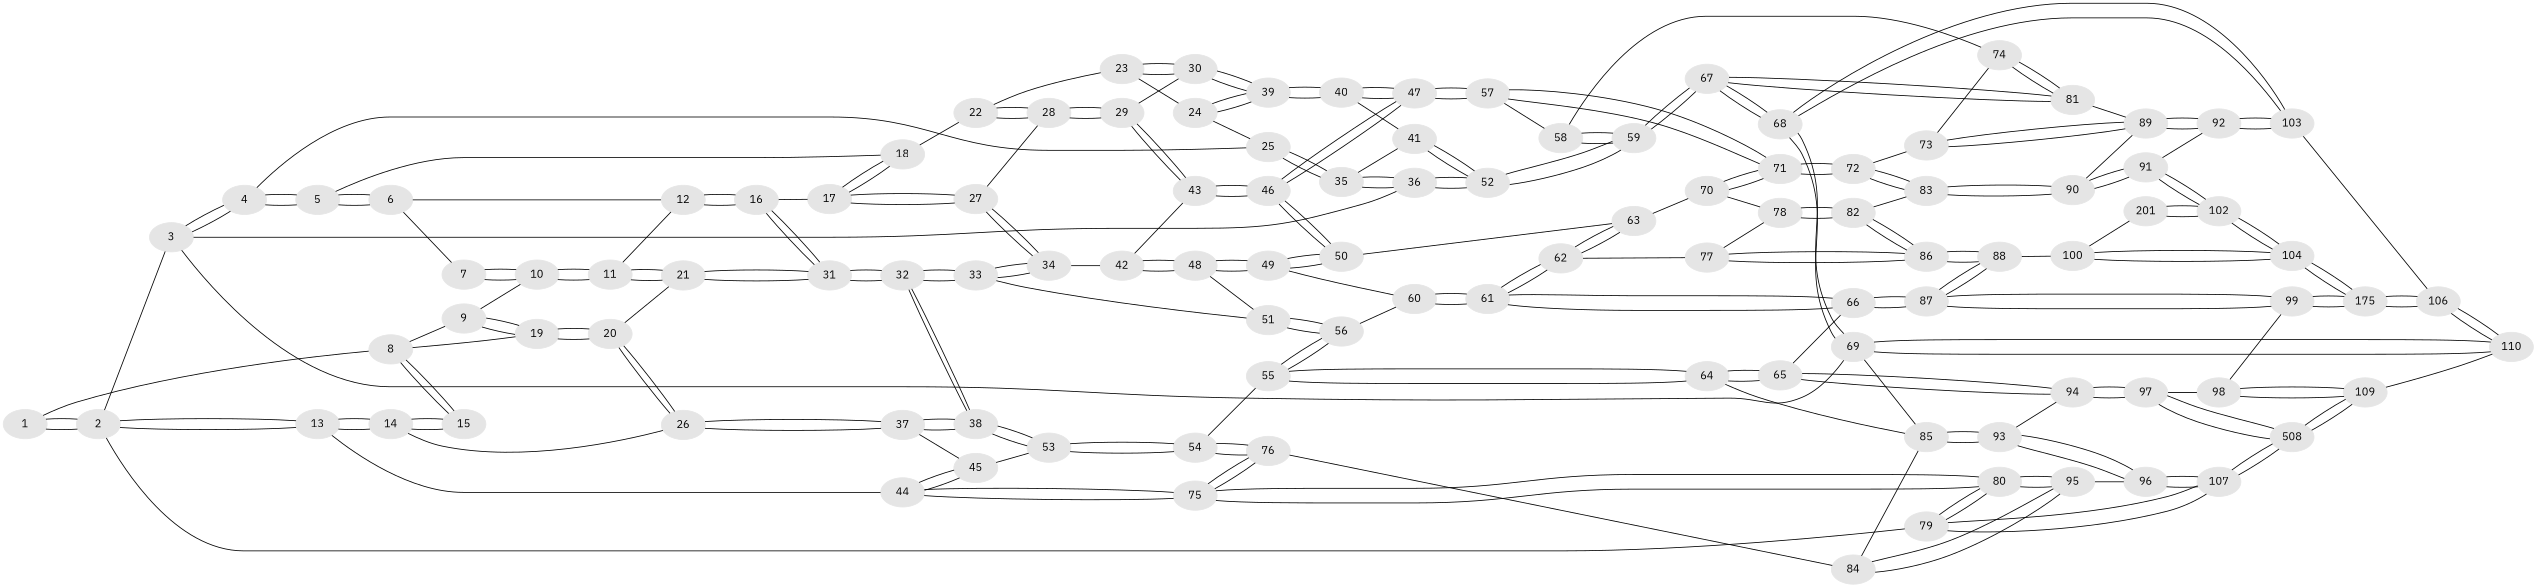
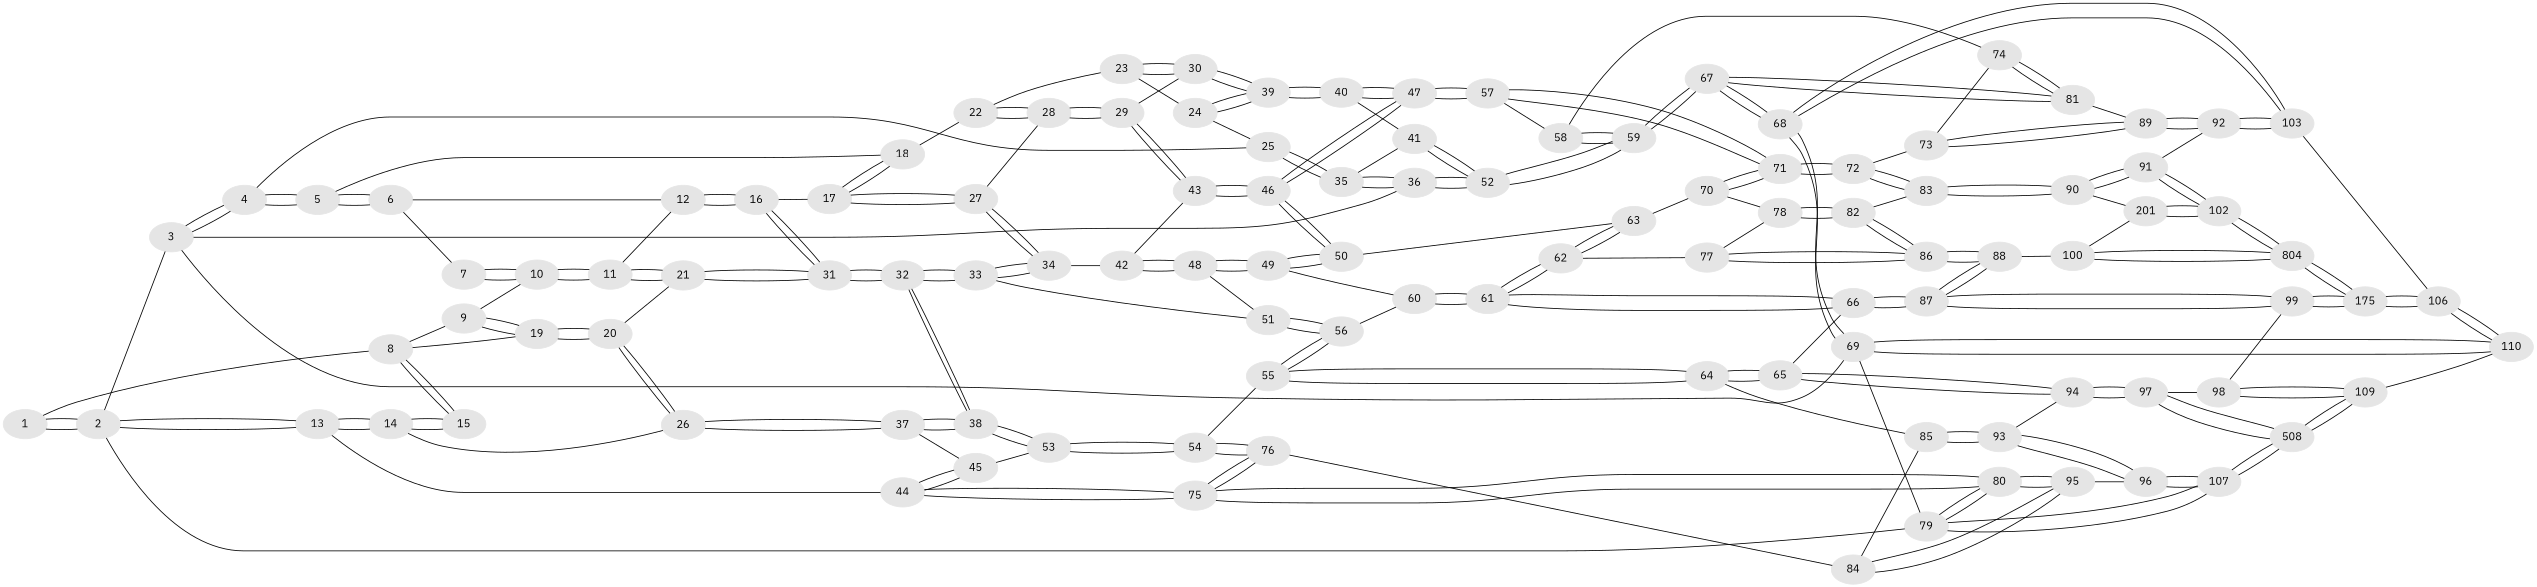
(2109, 157) -> (2109, 201)
(2292, 256) -> (2292, 256)
(1890, 392) -> (1890, 437)
